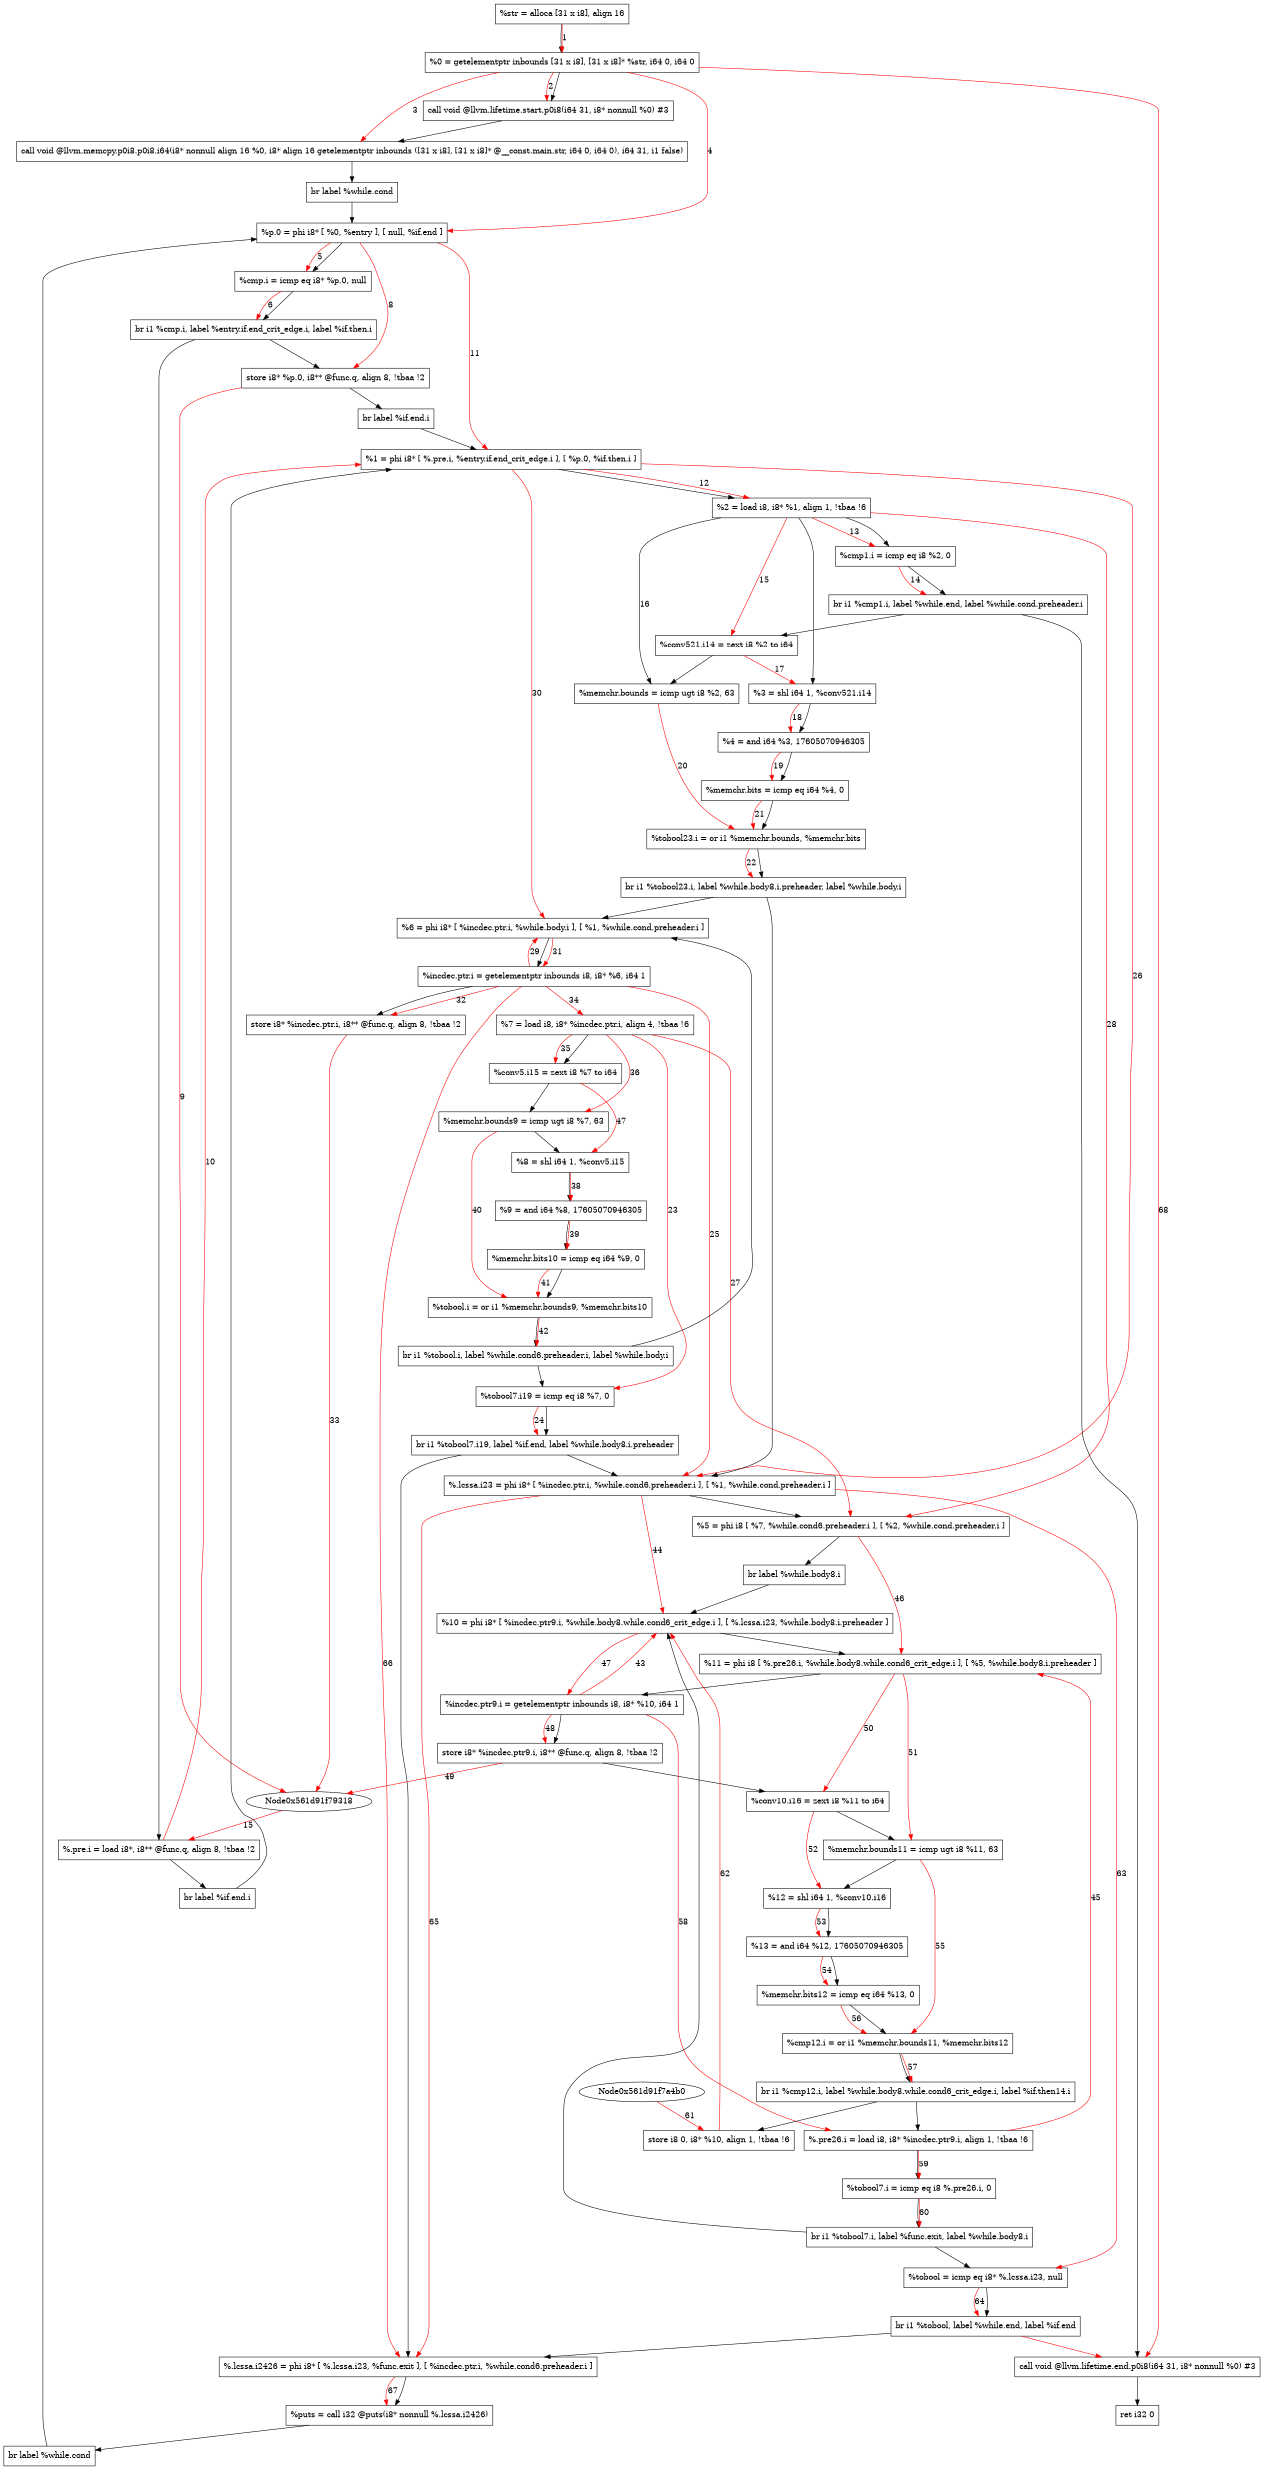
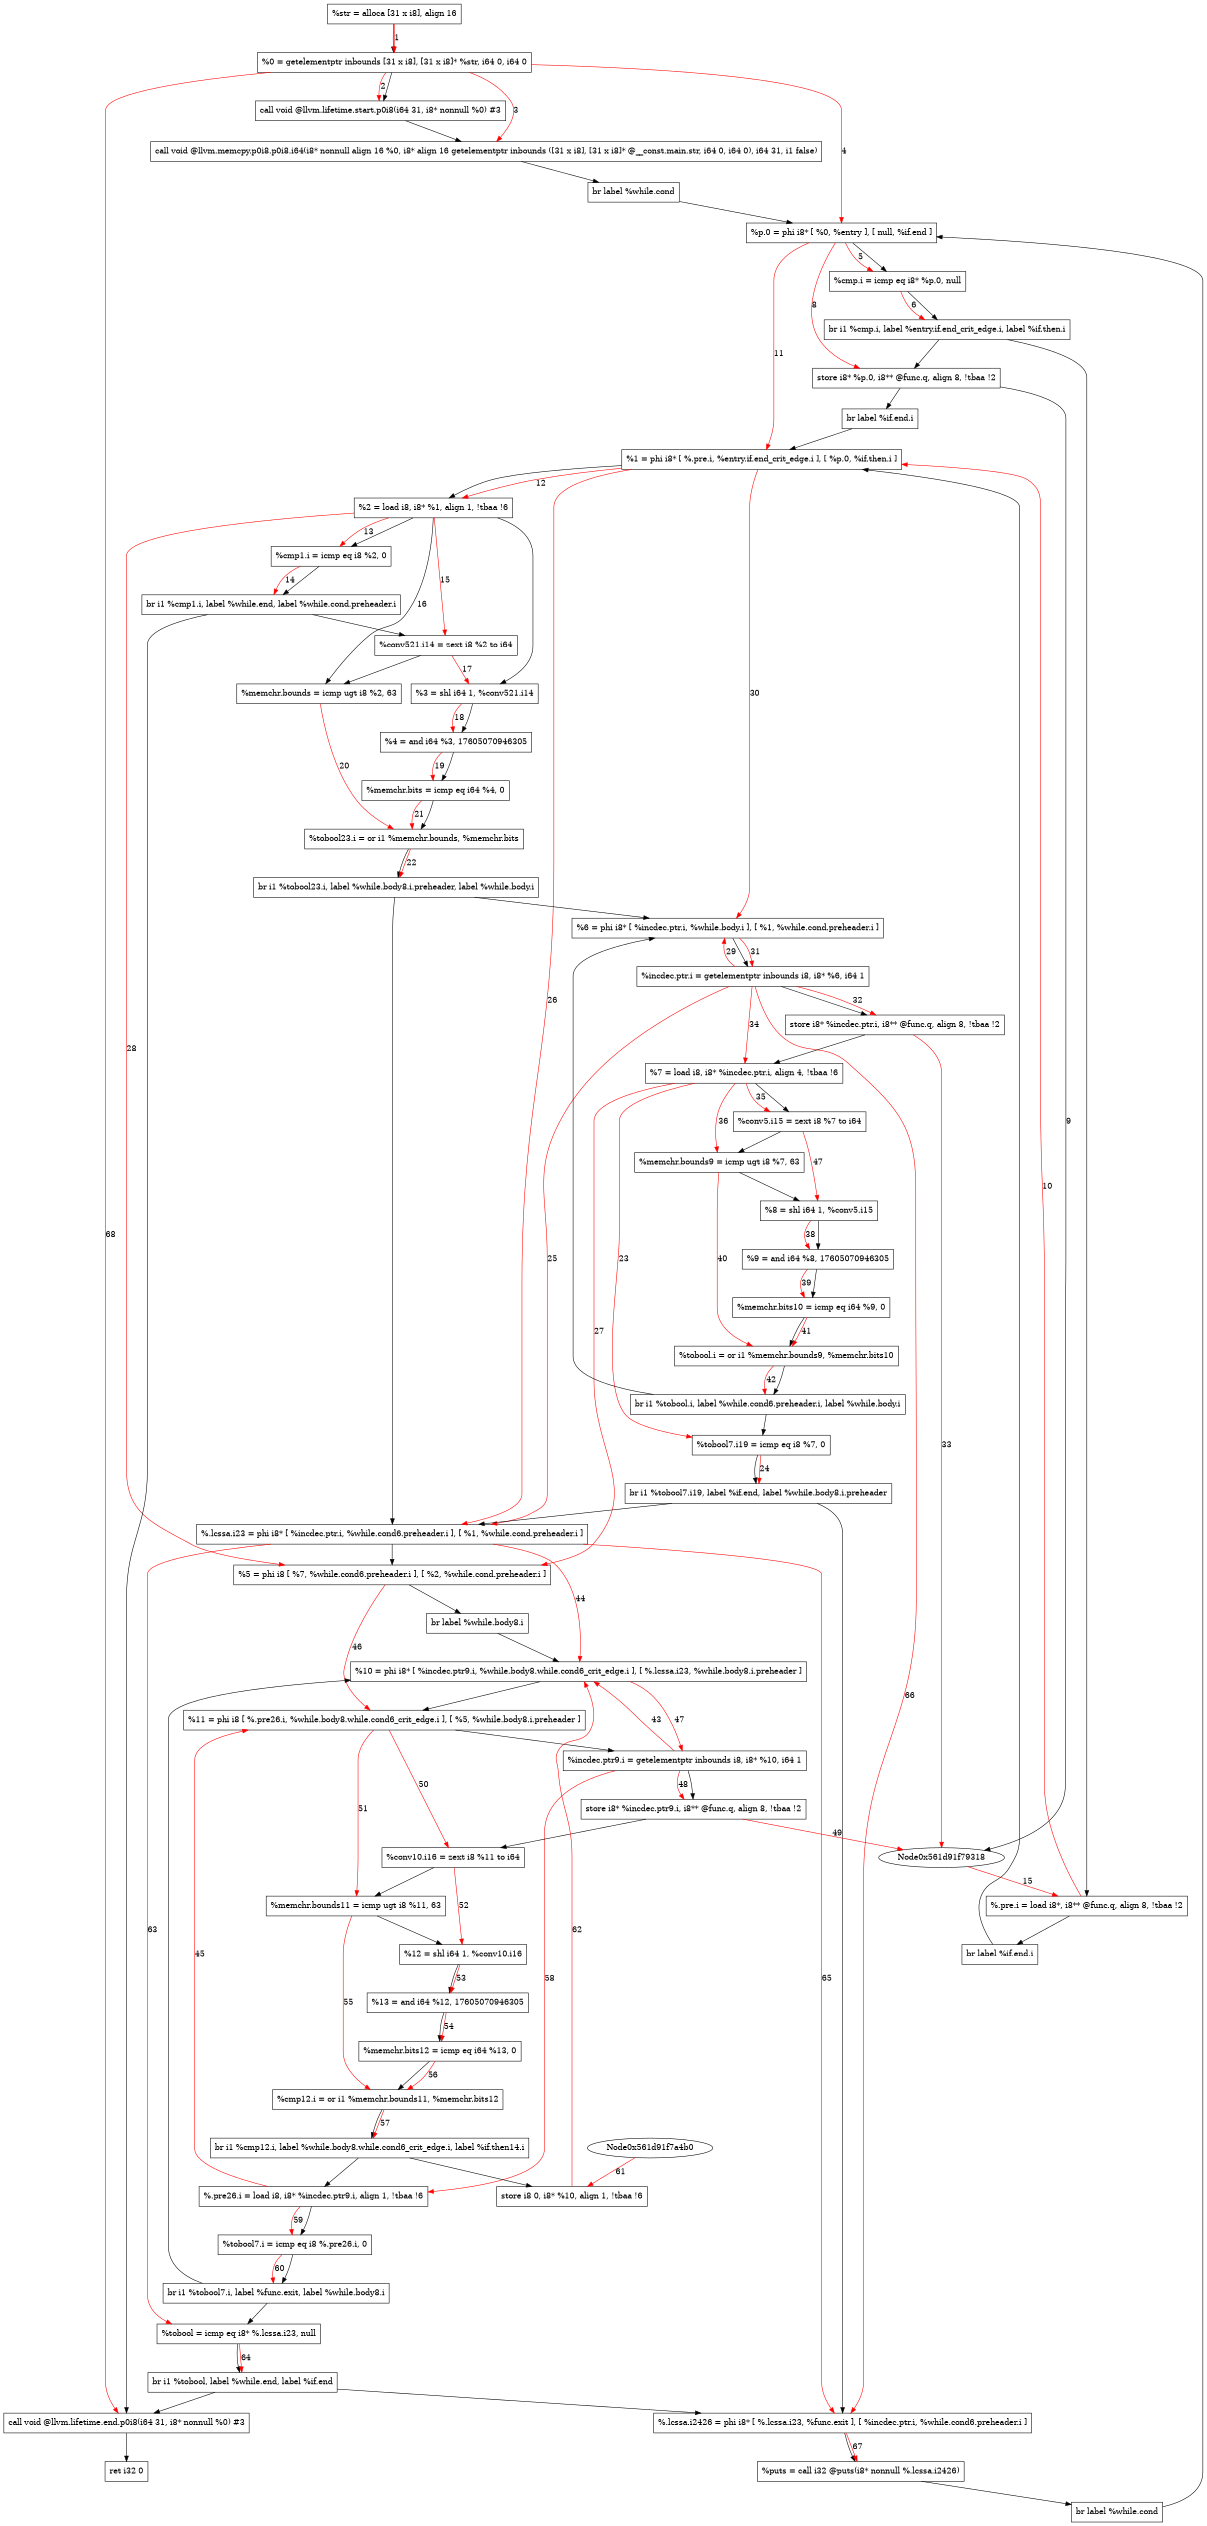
none -> (824, 1048)
(180, 1092) -> (1066, 1117)
(1059, 2346) -> (187, 2402)
